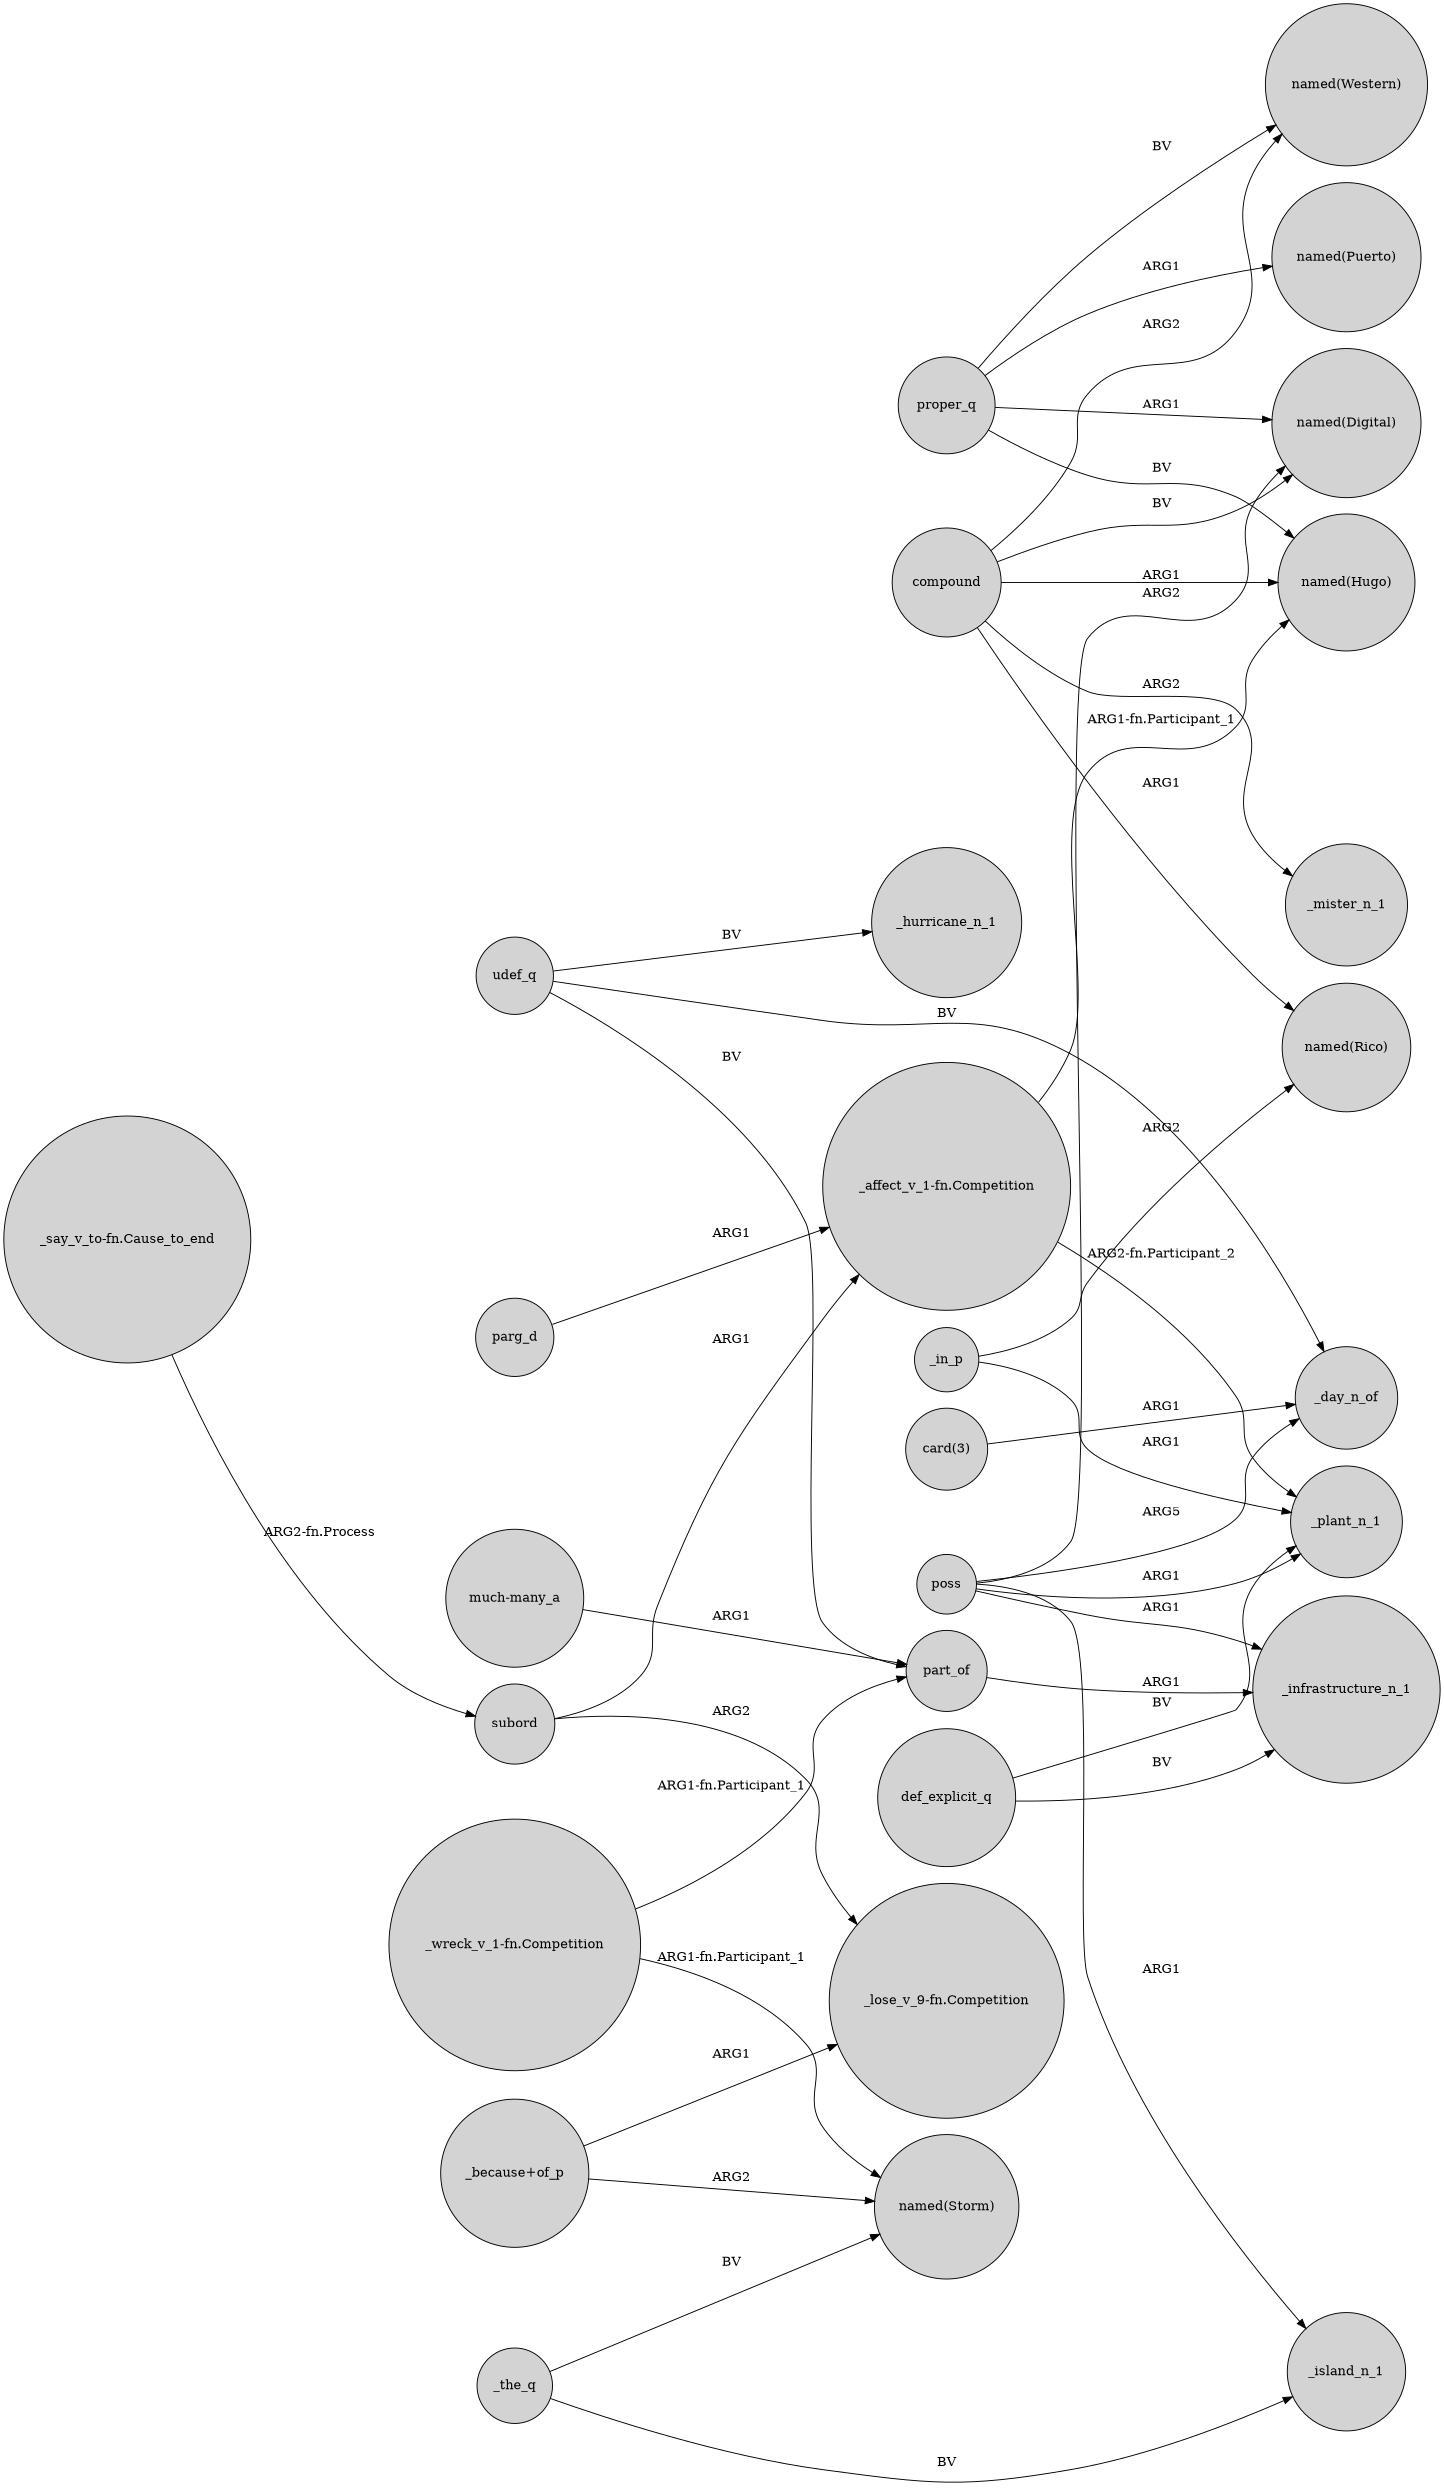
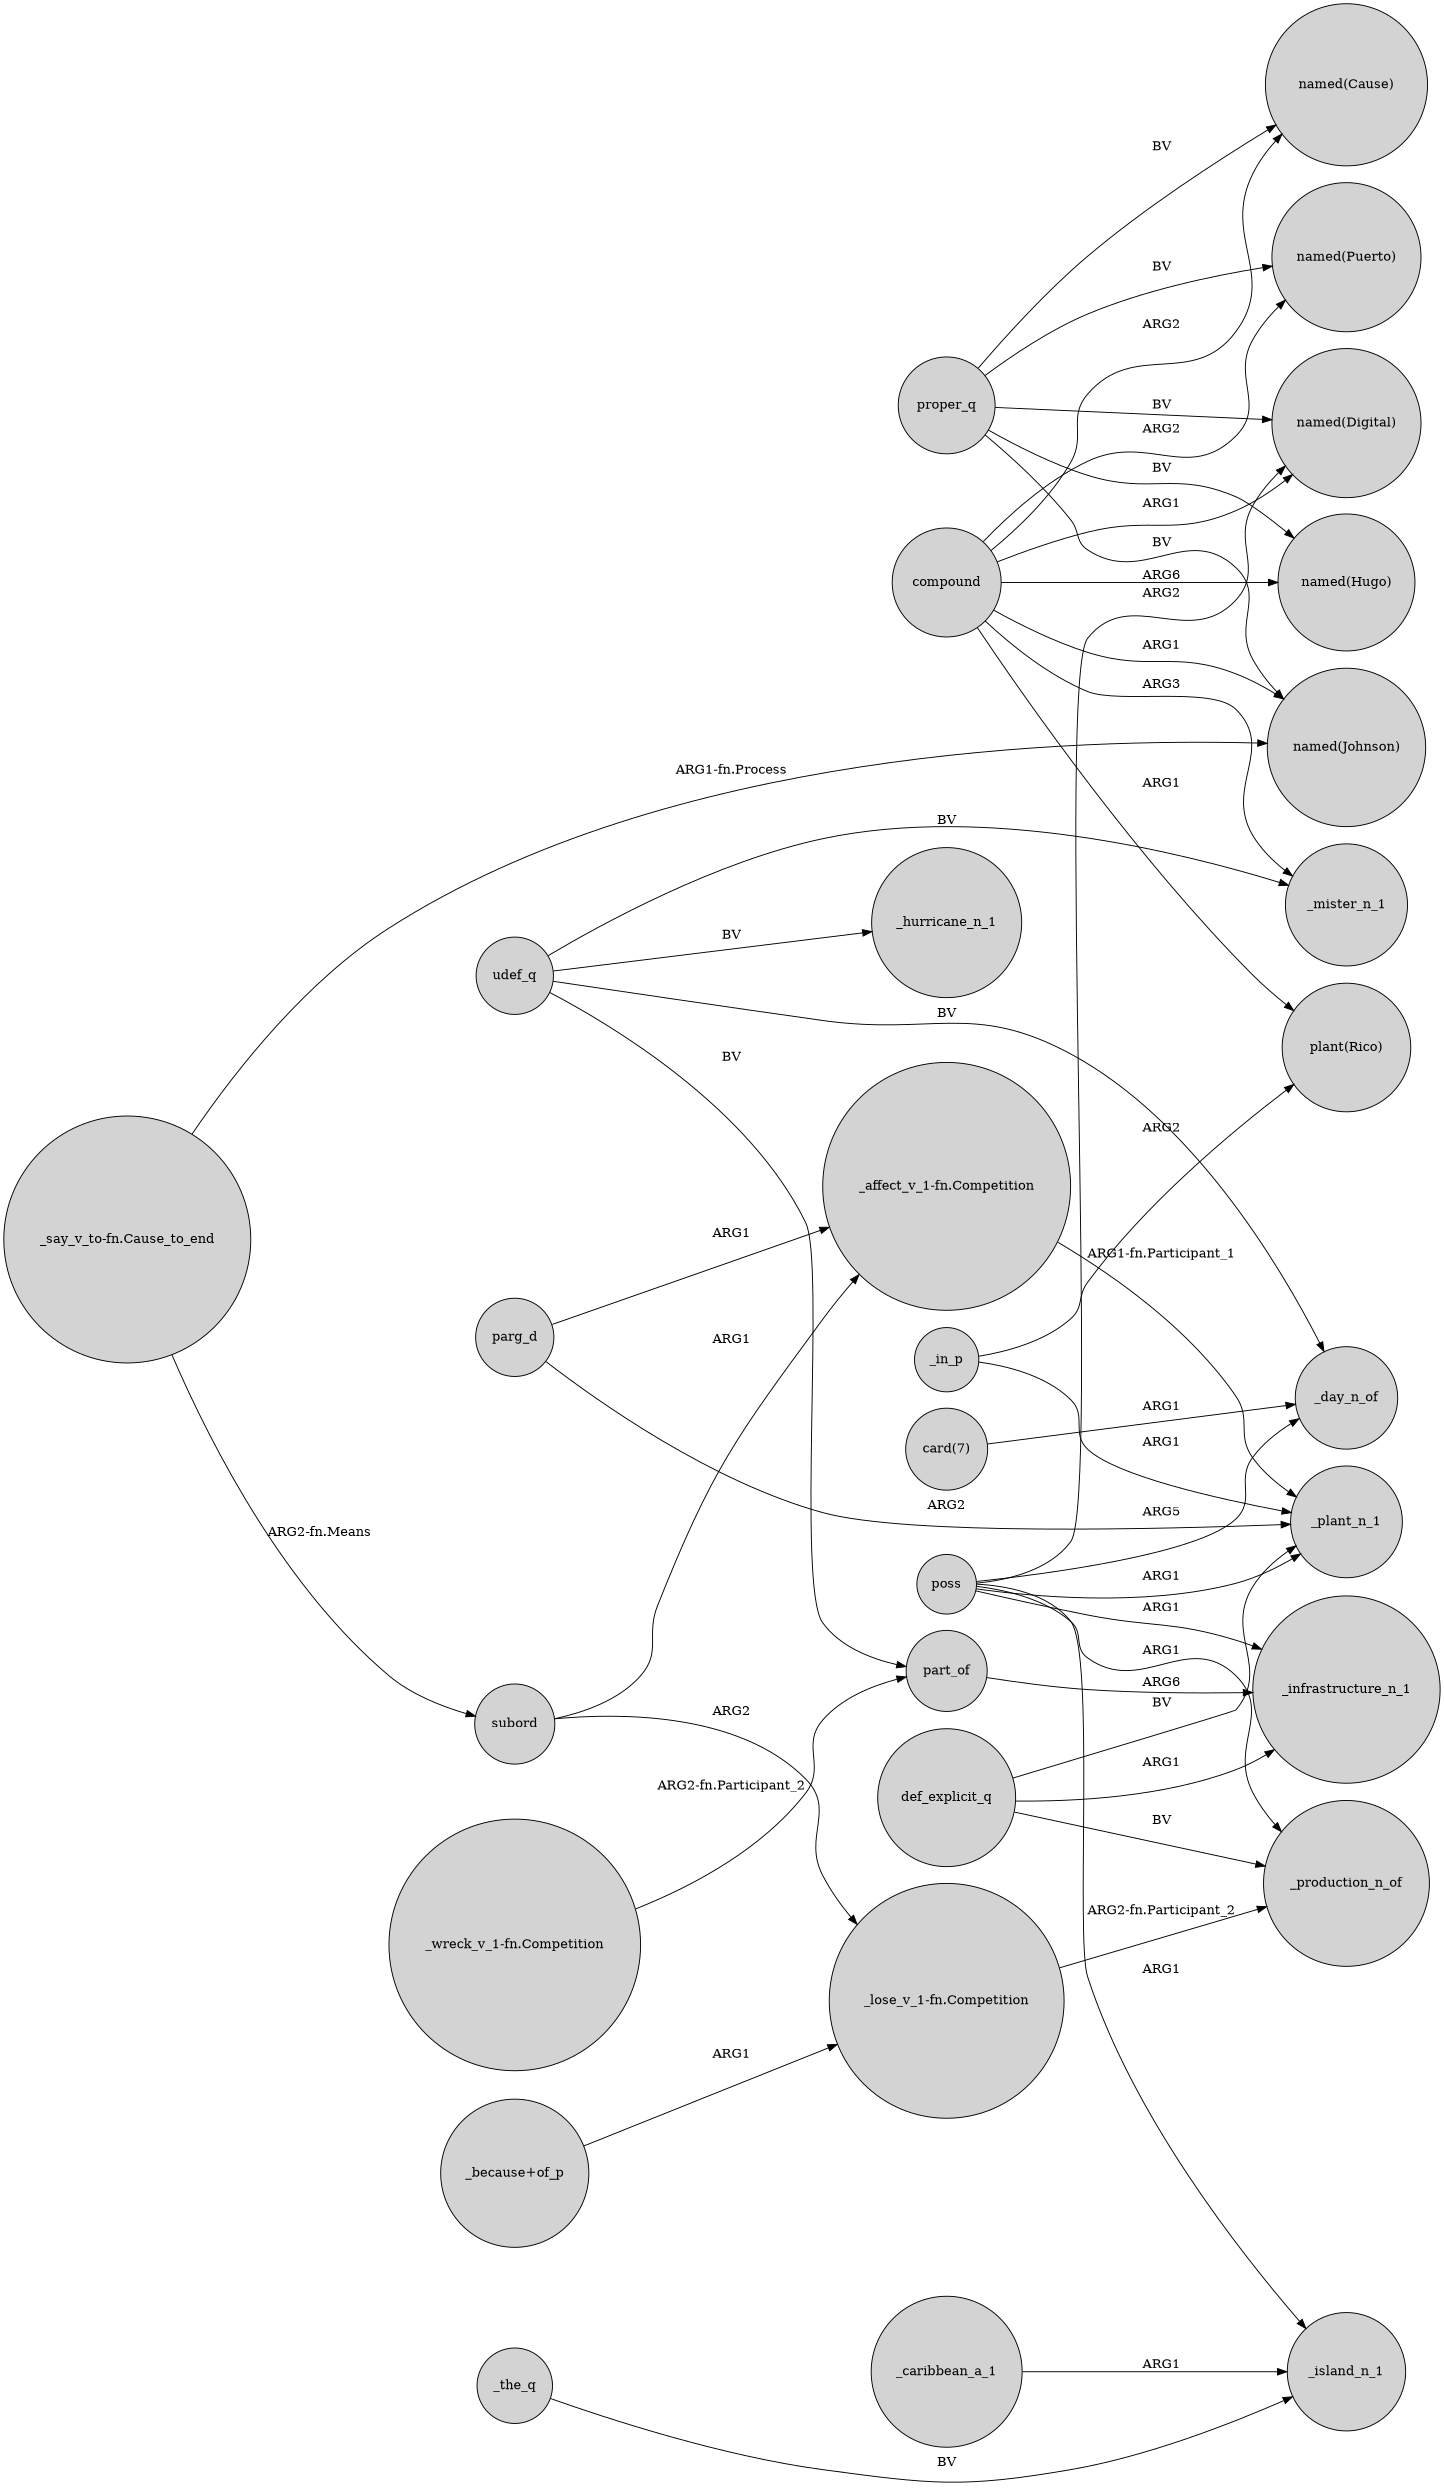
(1346, 85) -> (1346, 85)
(1162, 267) -> (1162, 267)
(1162, 405) -> (1162, 405)
none -> (1169, 456)
(1162, 504) -> (1162, 504)
(1162, 575) -> (1162, 575)
(1162, 685) -> (1162, 685)
none -> (1346, 747)
(1098, 763) -> none
none -> (904, 829)
(1346, 1048) -> (1346, 1048)
(1162, 1254) -> (1162, 1254)
(947, 1449) -> (947, 1449)
none -> (893, 1523)
(320, 1533) -> (320, 1533)
(515, 1598) -> none
(1162, 1683) -> (1162, 1683)
(1162, 1763) -> (1162, 1763)
(732, 1786) -> (732, 1786)
none -> (1346, 1883)
(947, 2001) -> (947, 2001)
(947, 2207) -> none
none -> (947, 2372)
